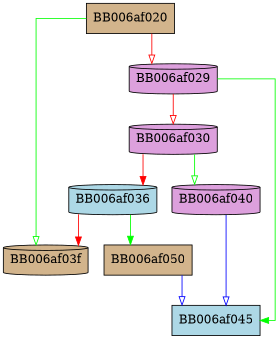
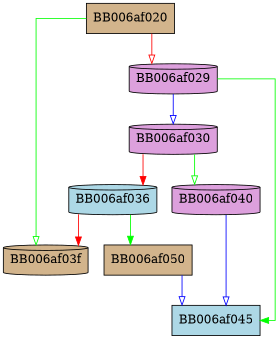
(173, 105) -> (173, 105)
